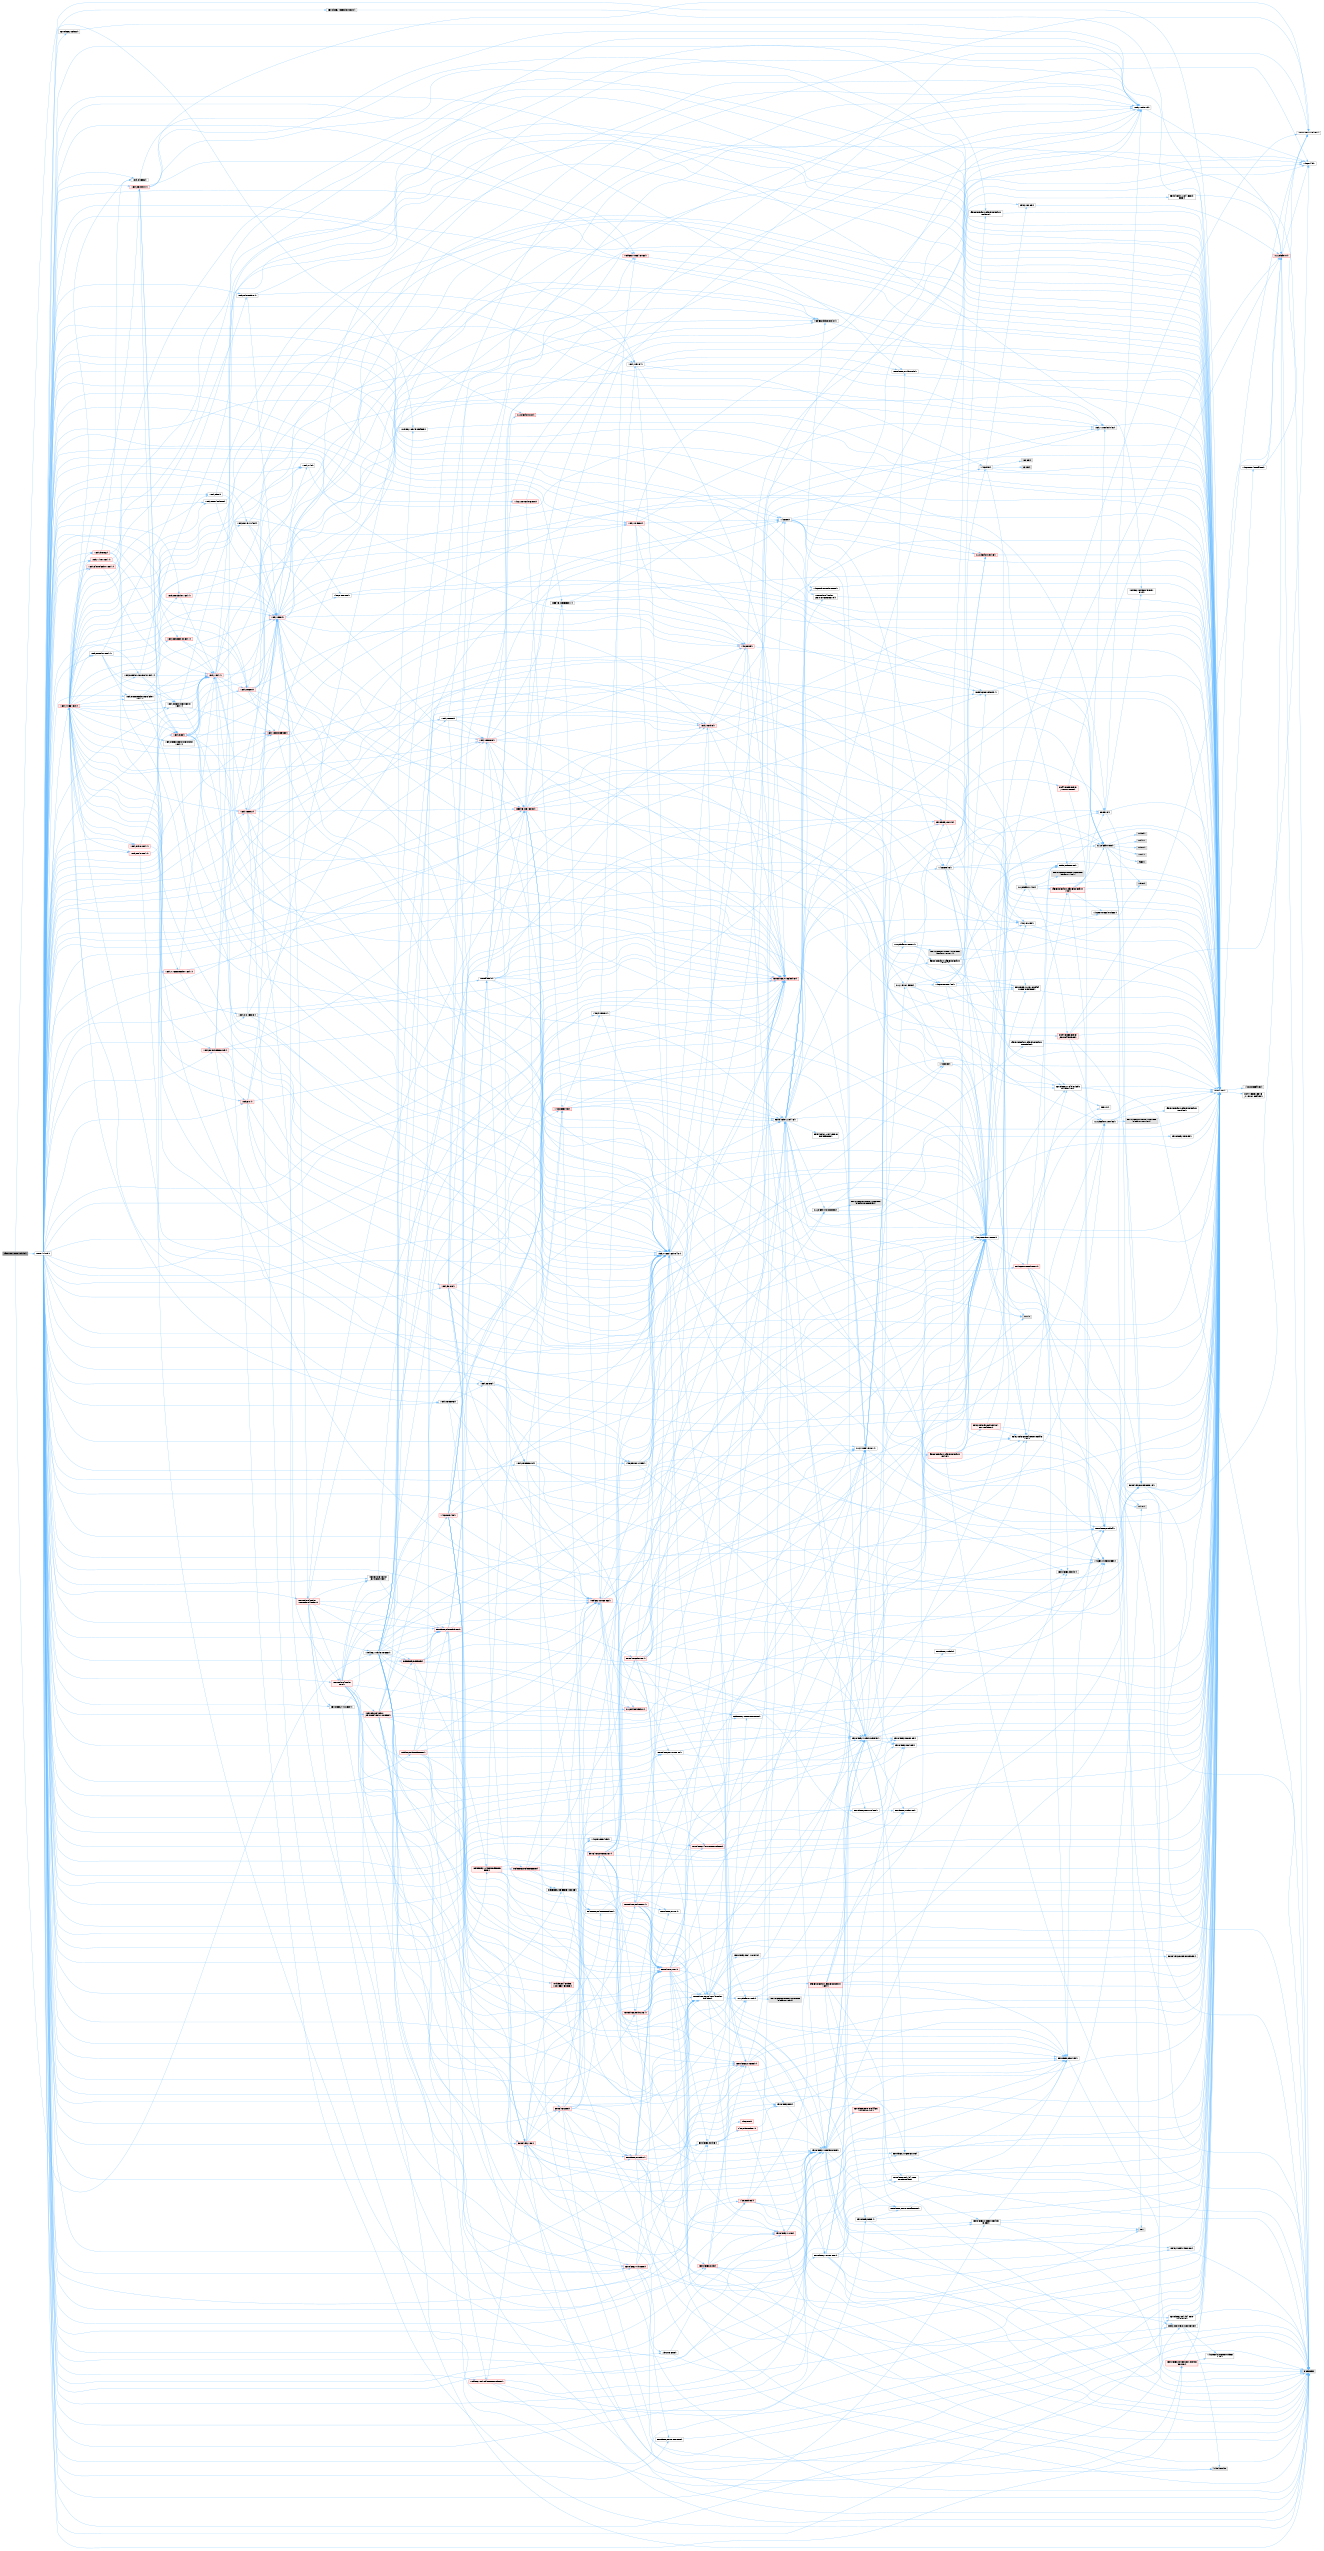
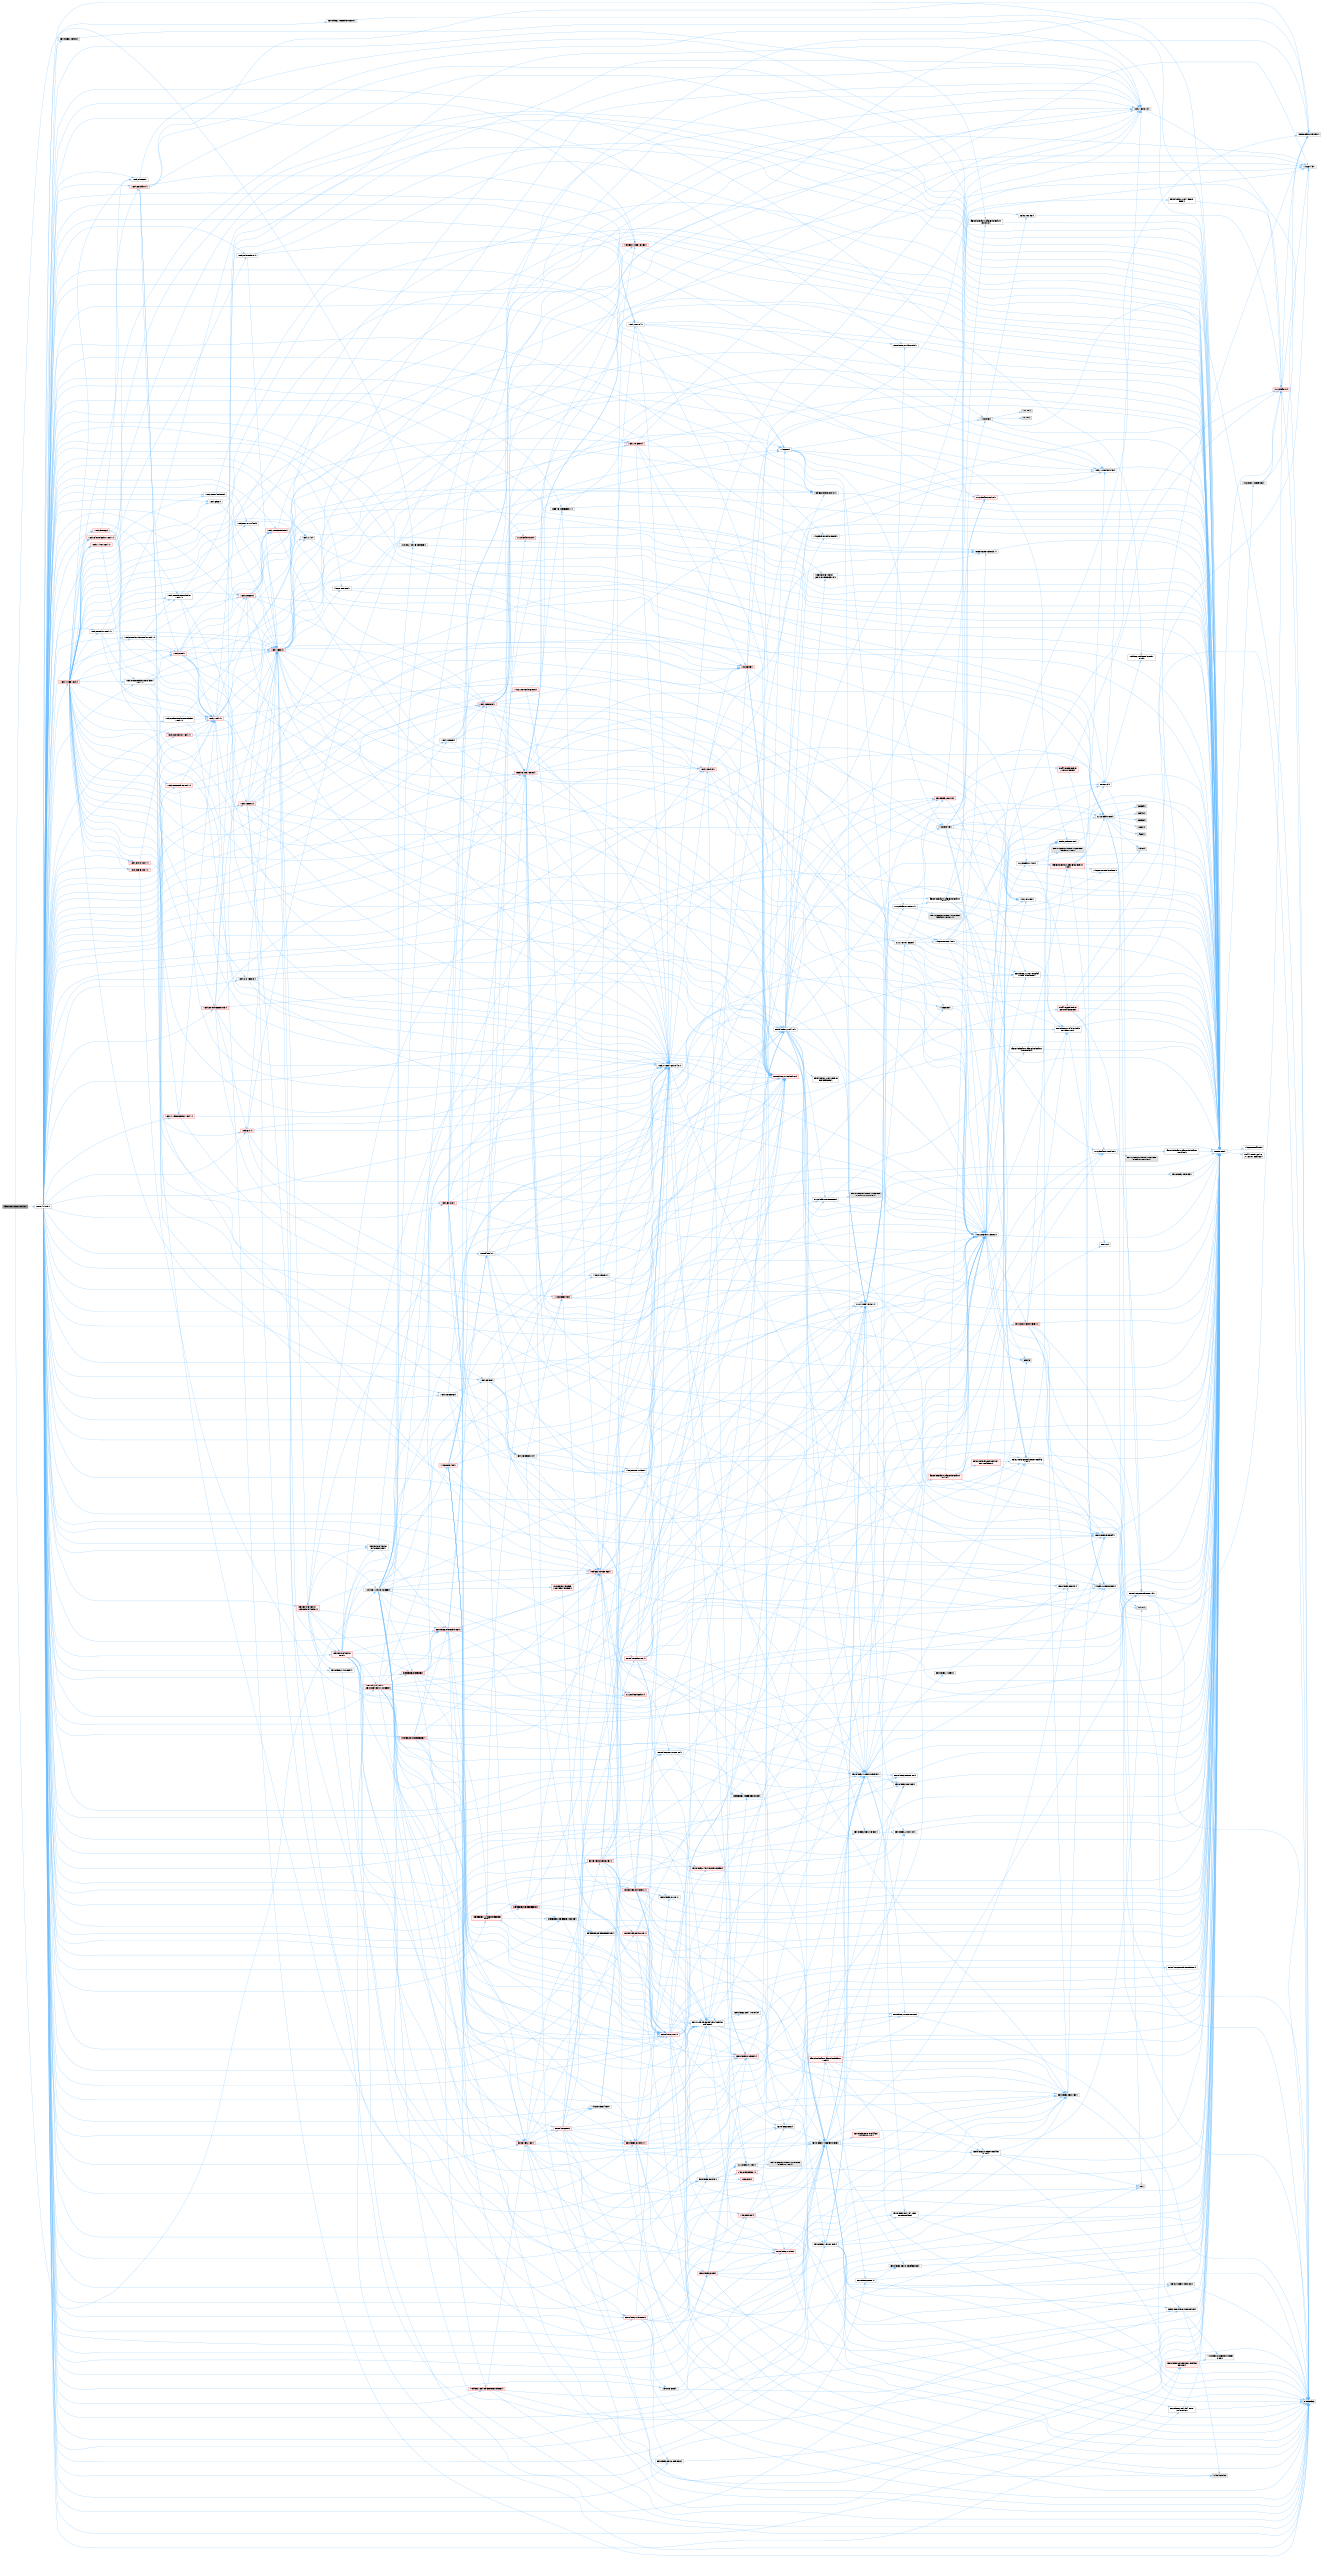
none -> (658, 1395)
(708, 1997) -> (708, 2023)
